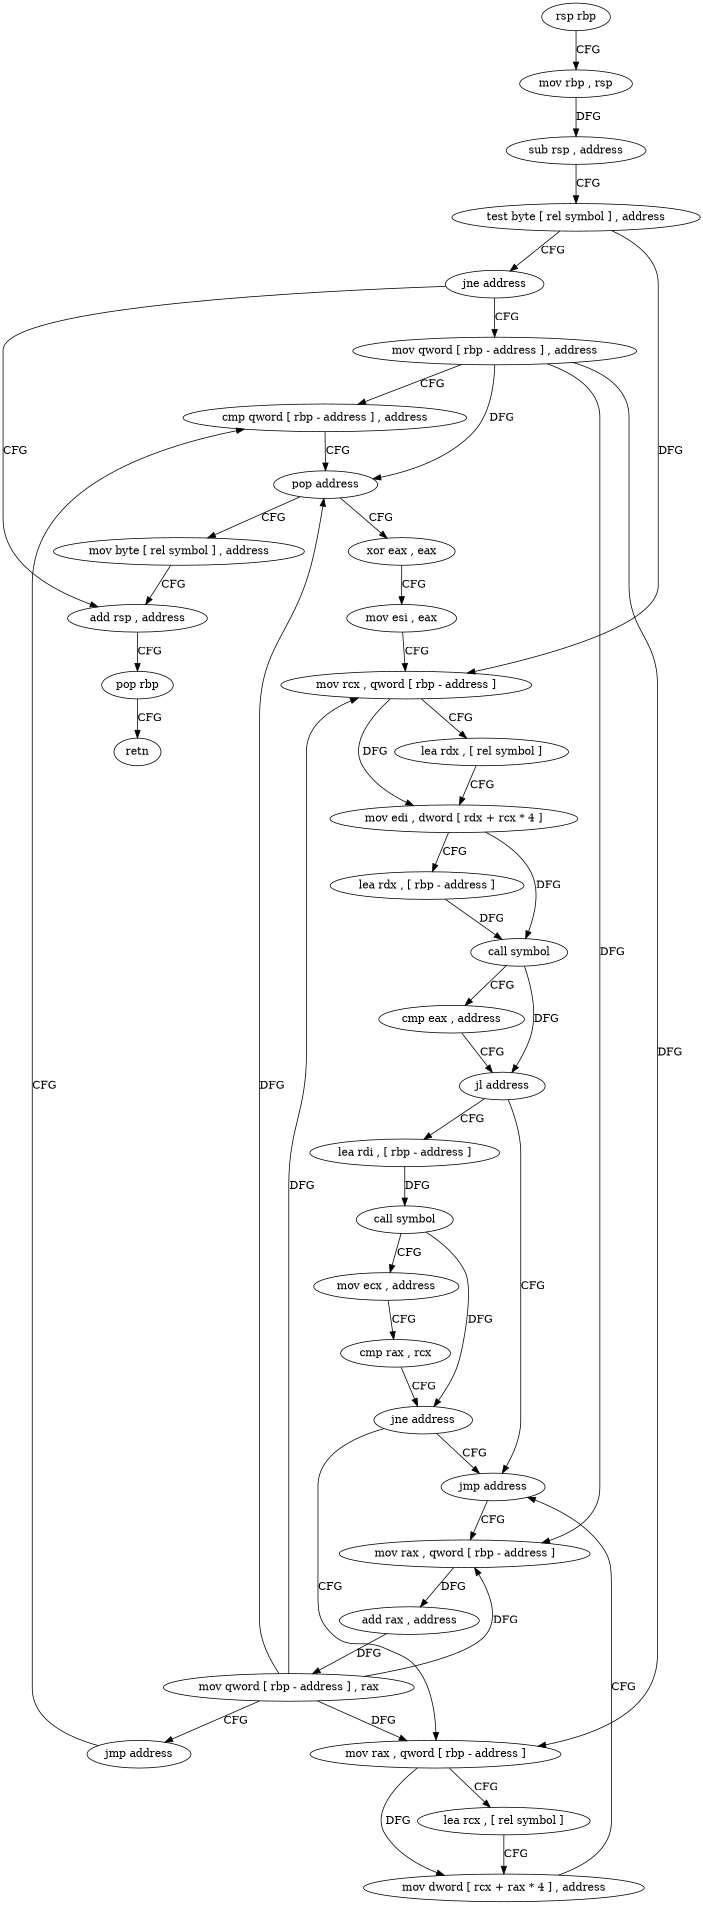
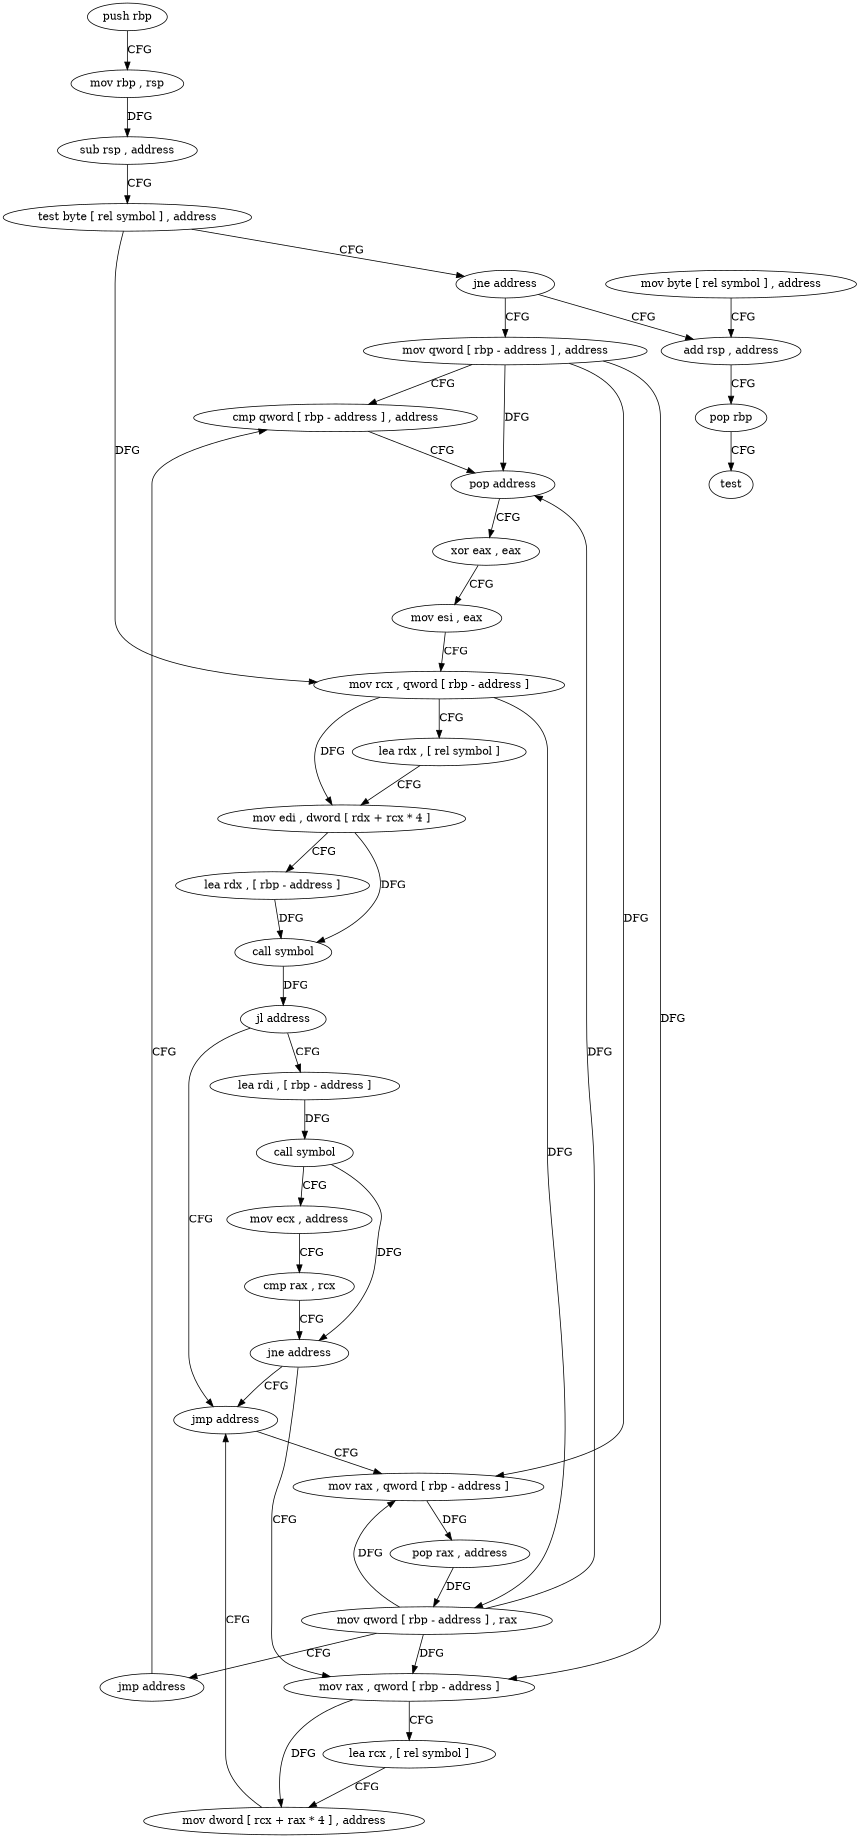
(576, 17) -> (127, 17)
(258, 516) -> none
(137, 752) -> (731, 485)
(452, 1019) -> none
(289, 1176) -> (548, 1155)
(409, 1621) -> (460, 1554)
